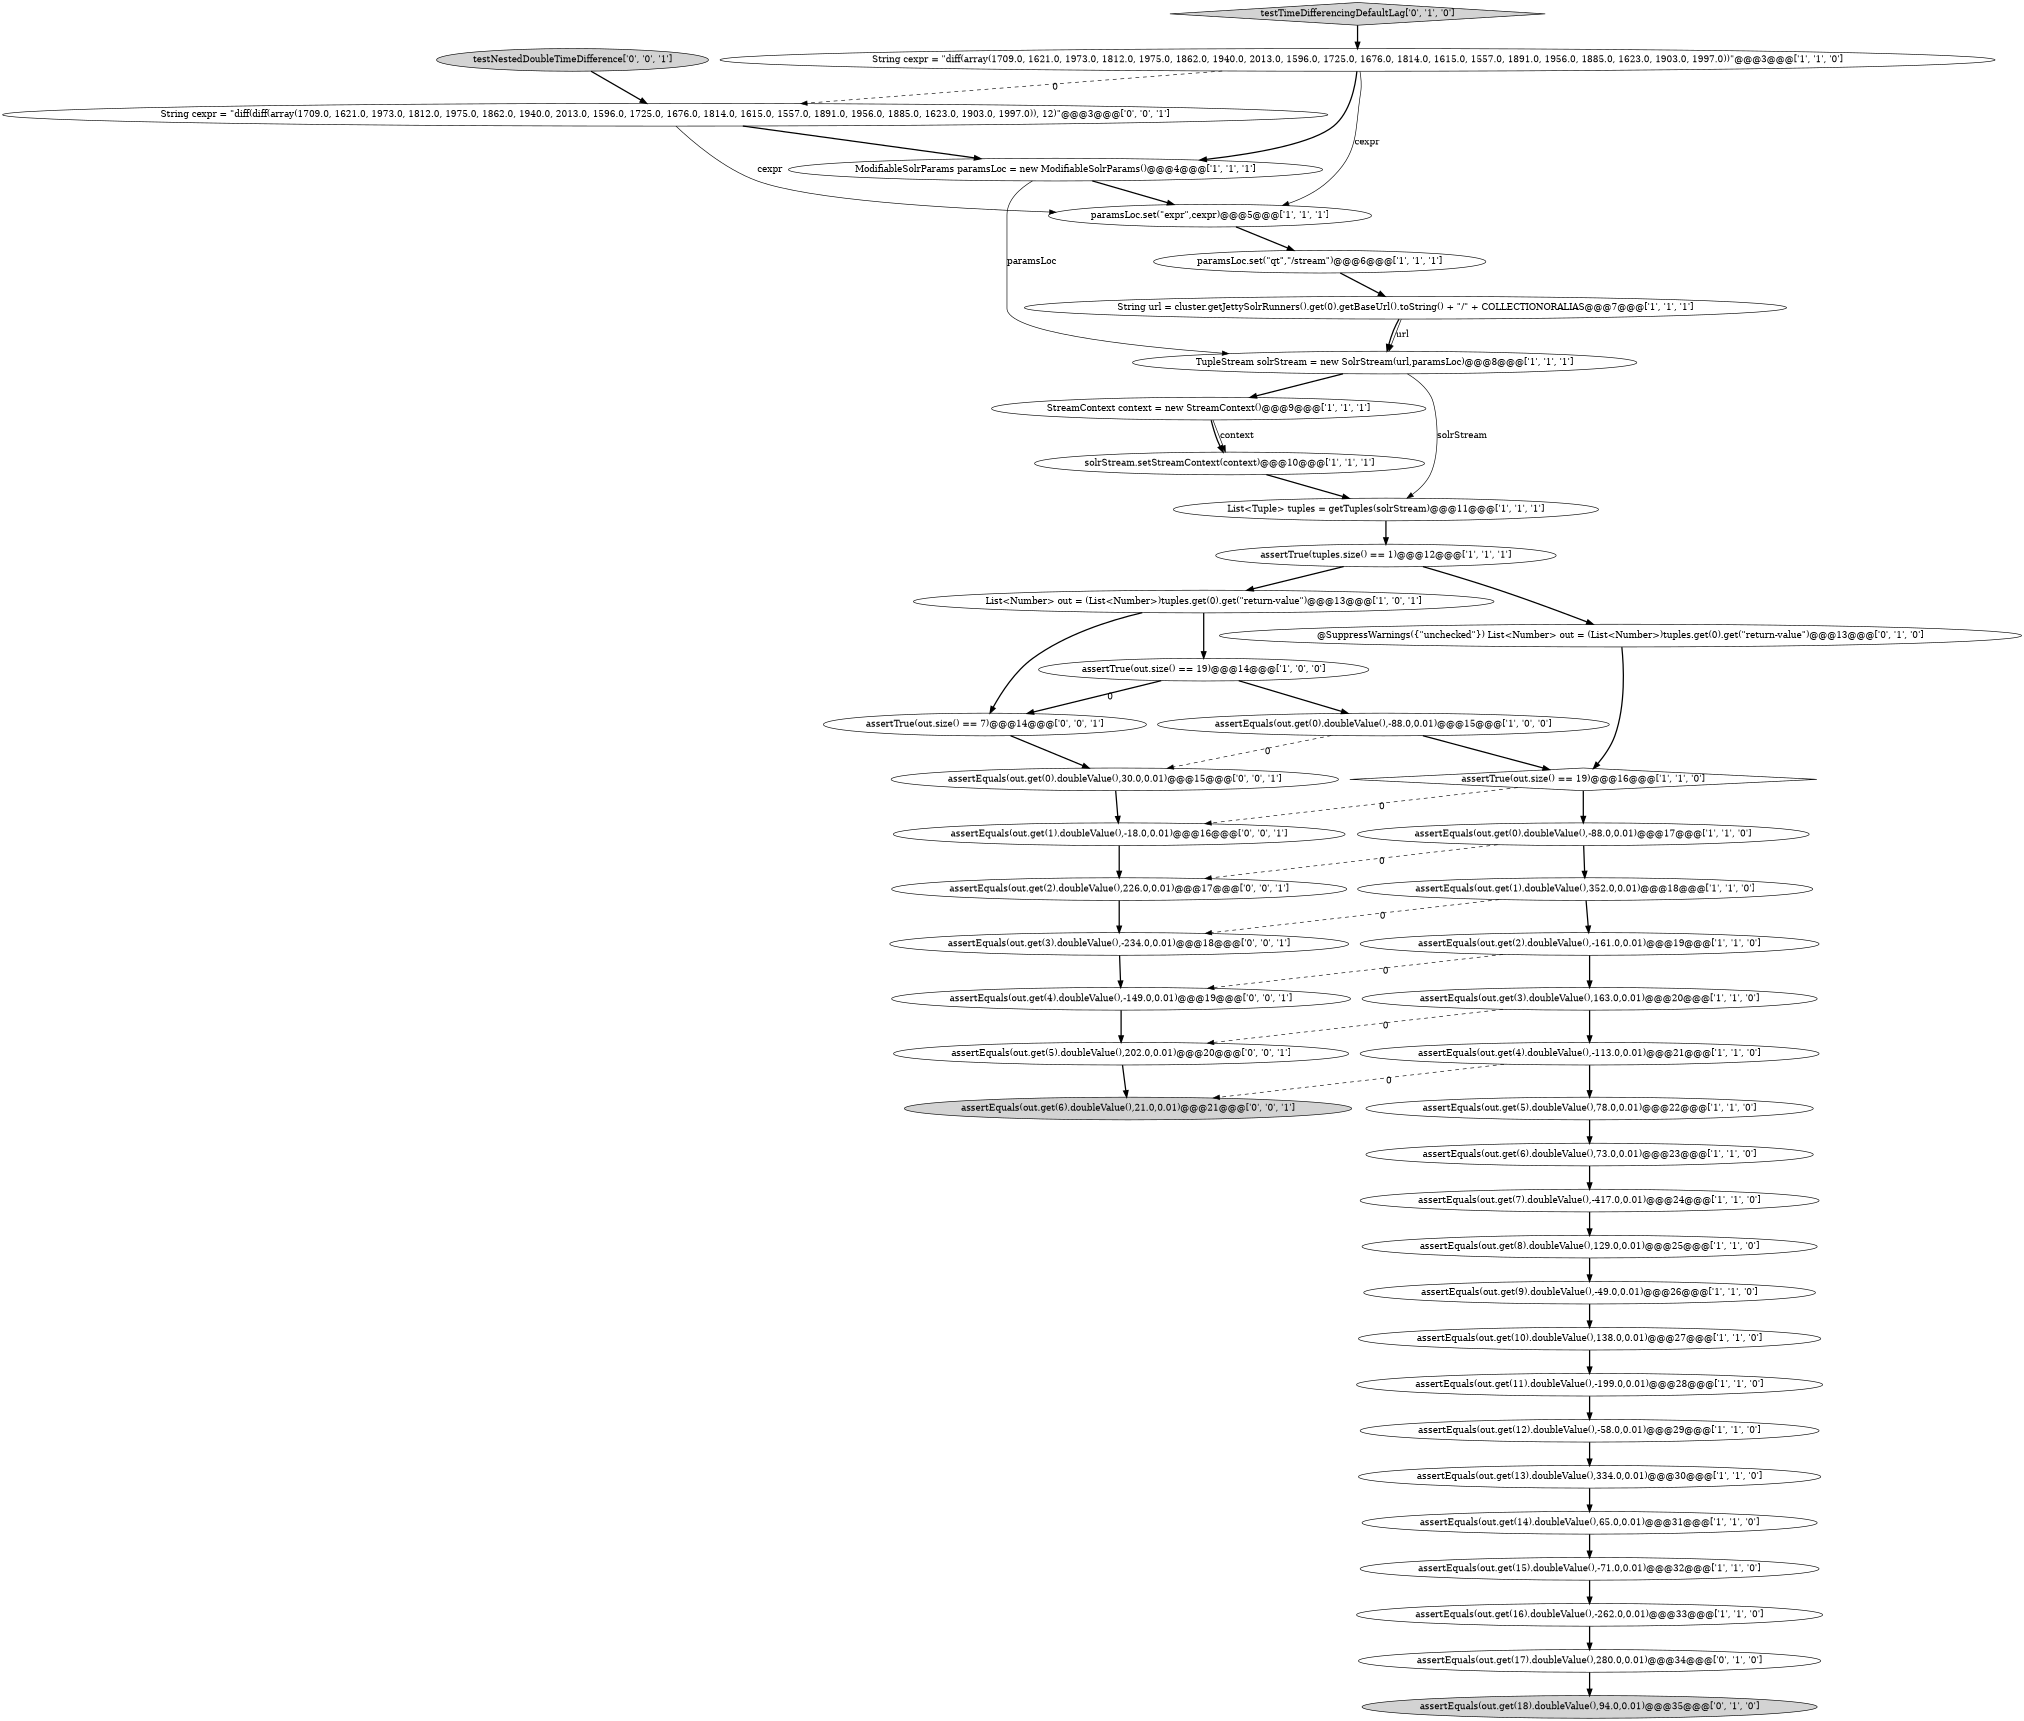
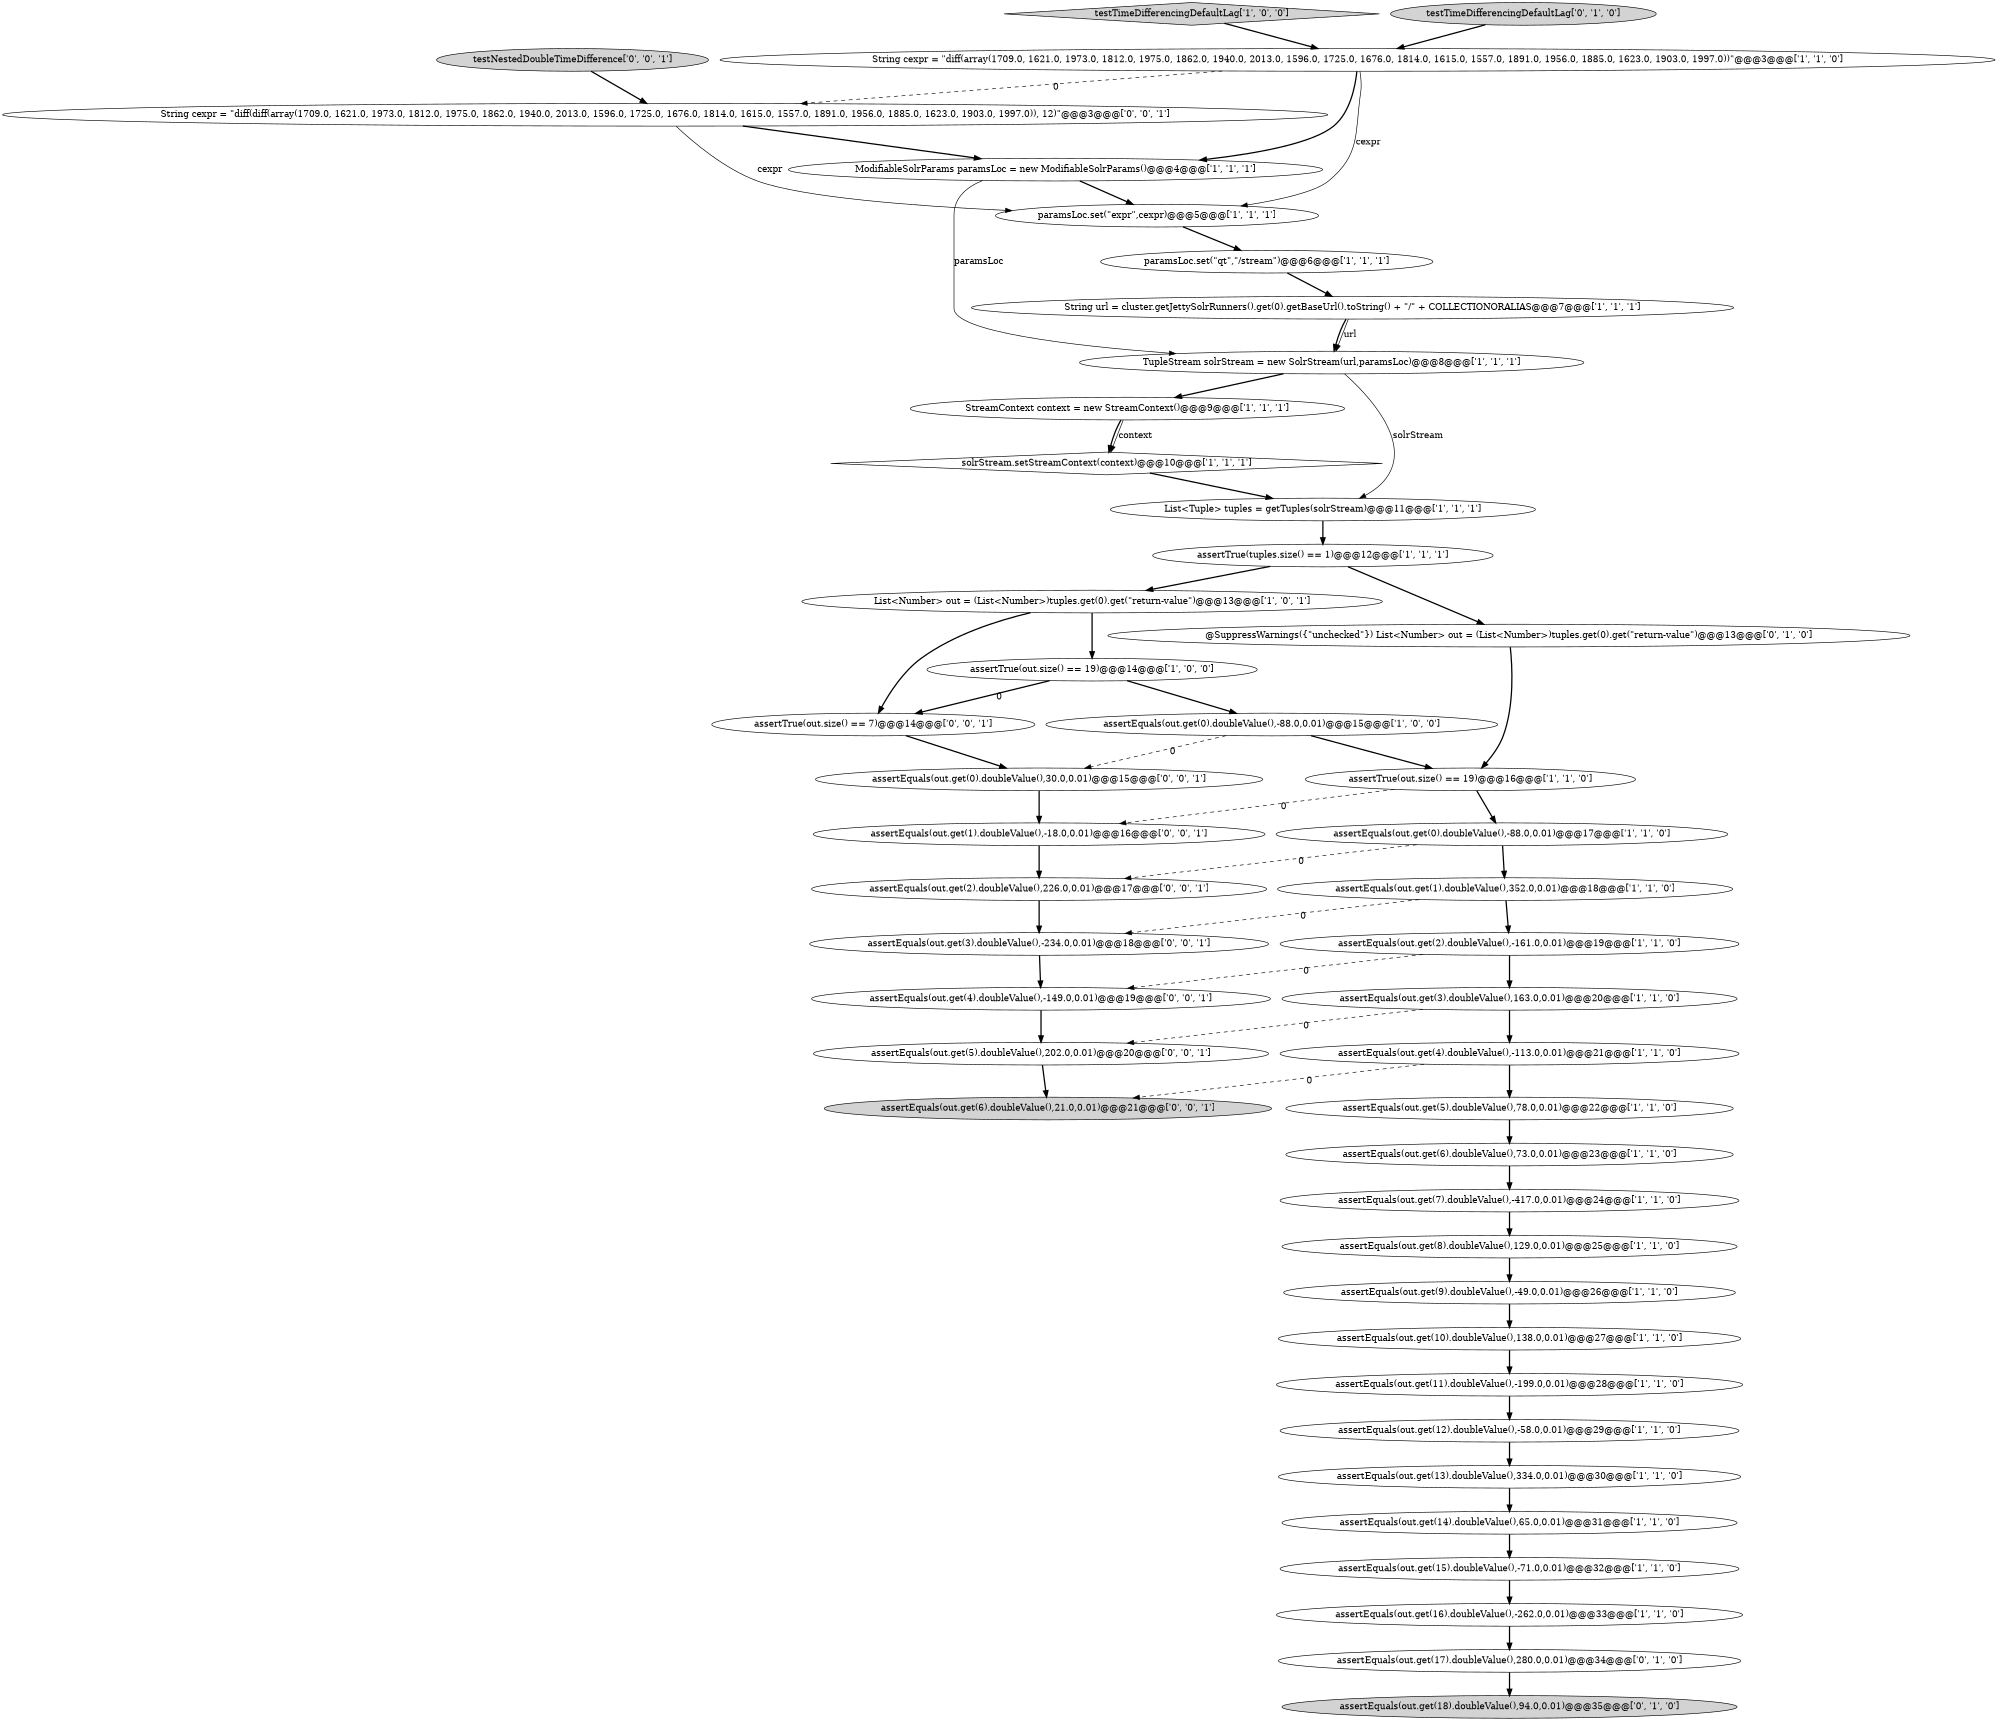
none -> (1192, 14)
(1358, 14) -> (1523, 14)
(1230, 463) -> (1107, 463)
(1583, 779) -> (1470, 779)
